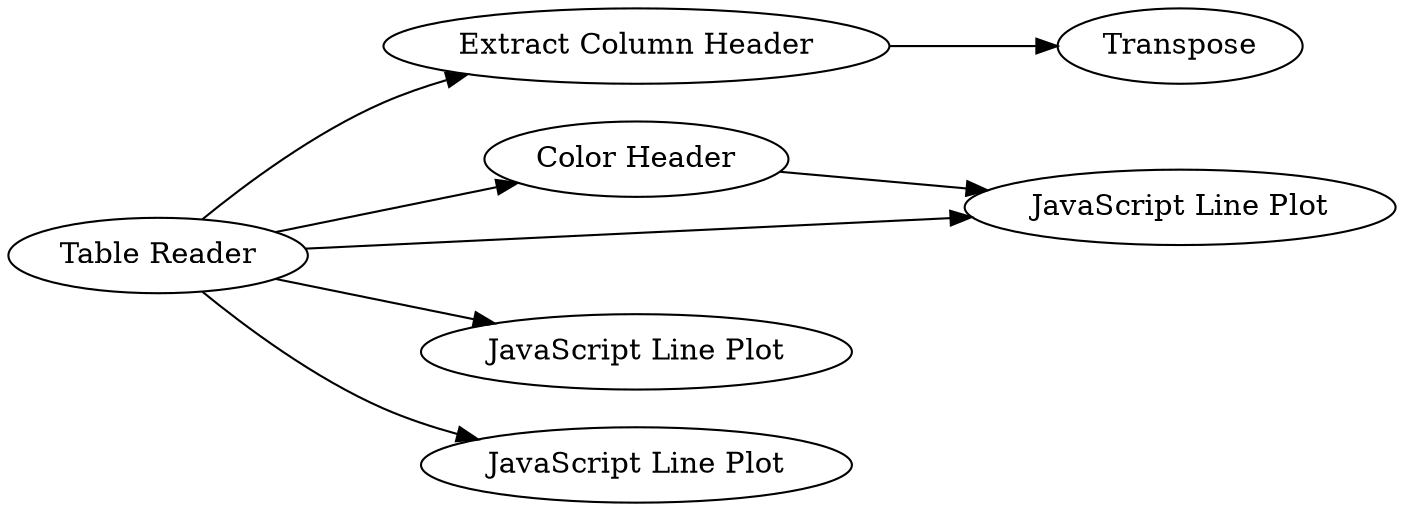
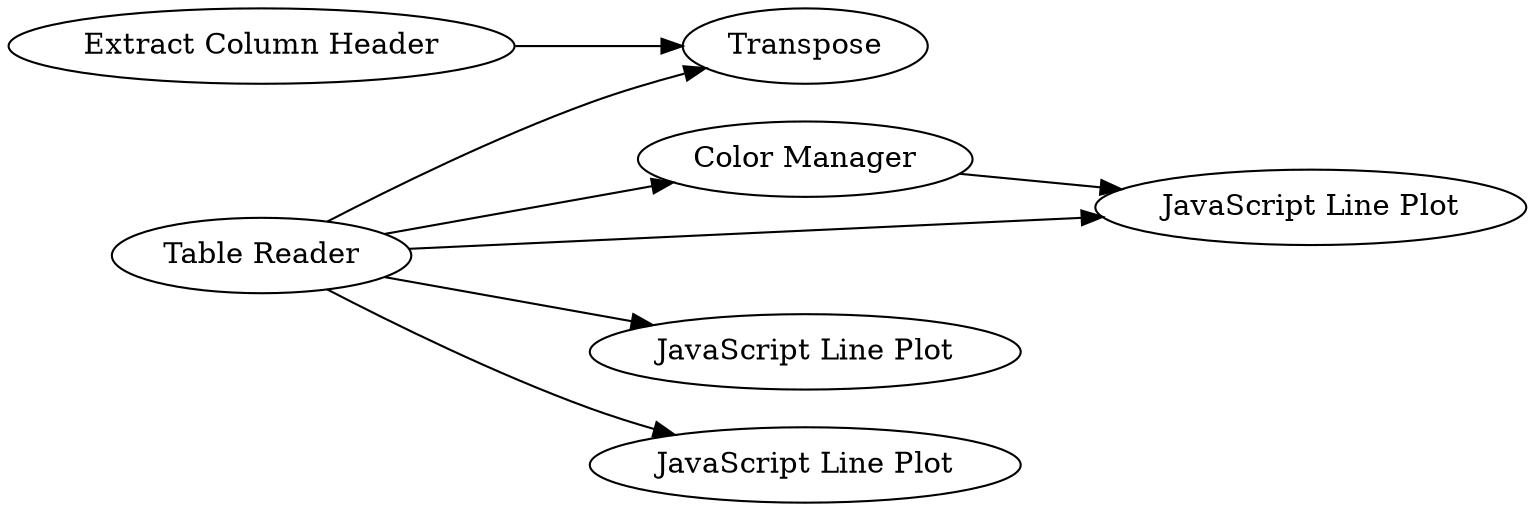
(318, 137) -> (502, 138)
(636, 159) -> (805, 159)
